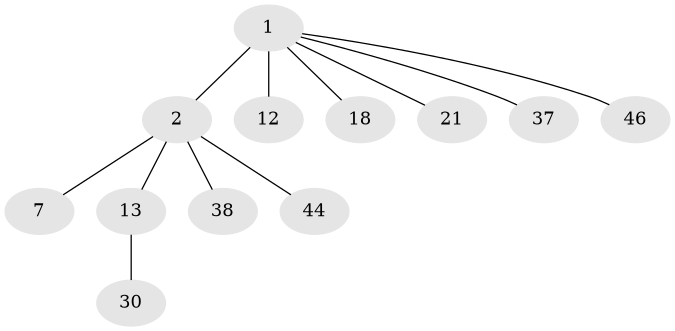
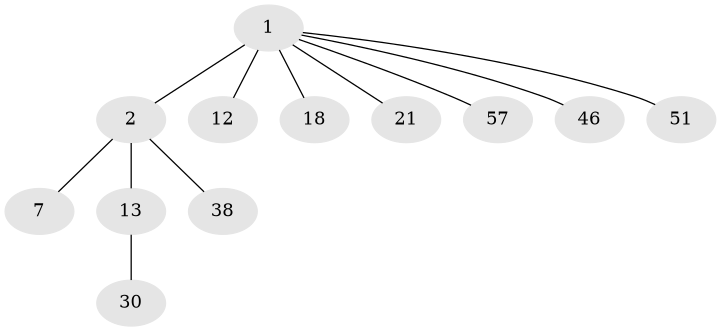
(544, 120) -> (498, 120)
none -> (681, 120)
(315, 211) -> none
